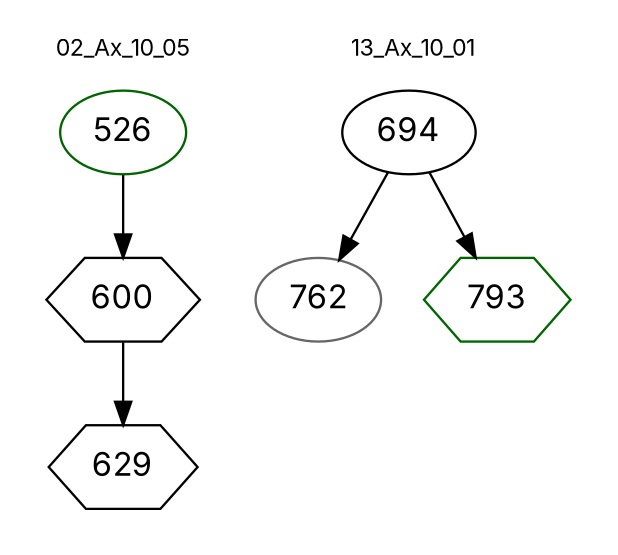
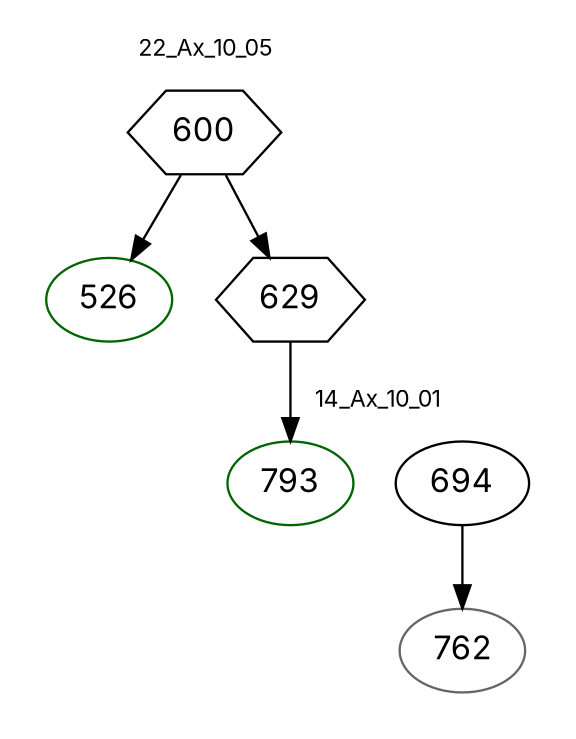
(123, 50) -> (206, 50)
(414, 50) -> (379, 401)
(123, 205) -> (162, 207)
(447, 205) -> (290, 393)
(497, 300) -> (290, 483)
